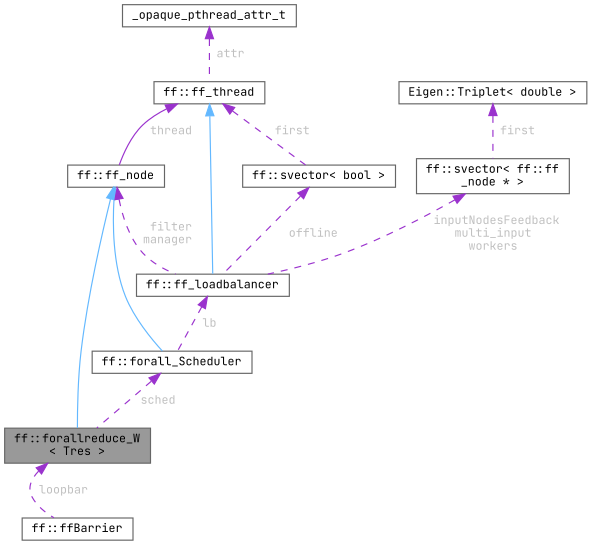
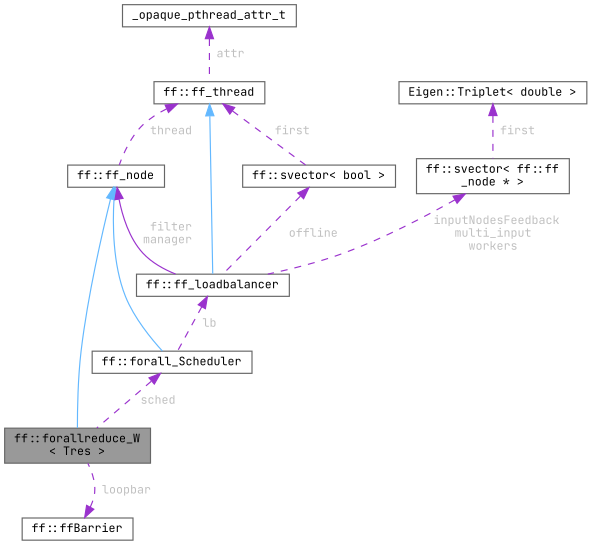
(137, 132) -> (137, 132)
(137, 245) -> (137, 245)
(33, 498) -> (95, 485)
